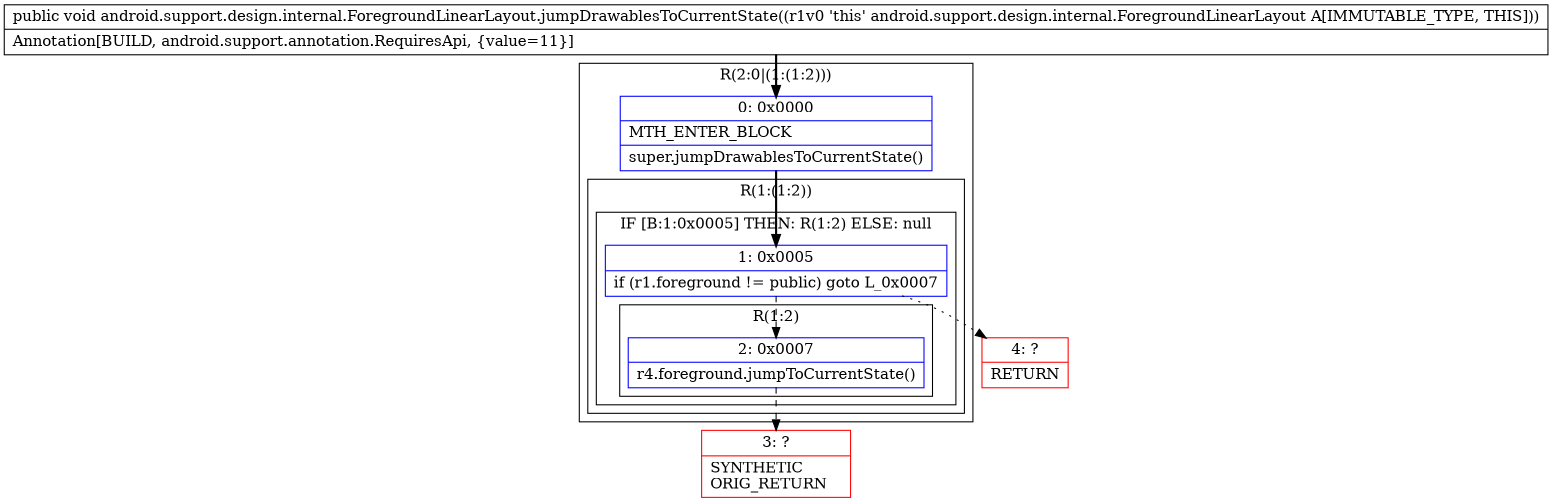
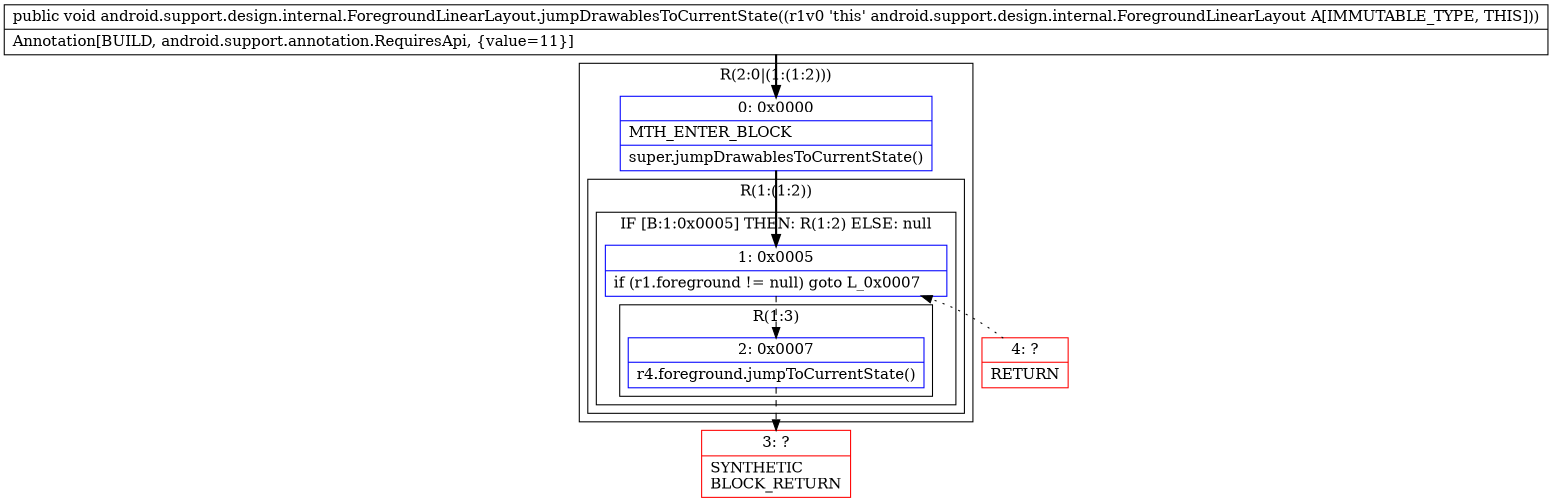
(776, 283) -> (768, 283)
(941, 311) -> (980, 322)
(776, 317) -> (776, 317)
(769, 484) -> (776, 484)
